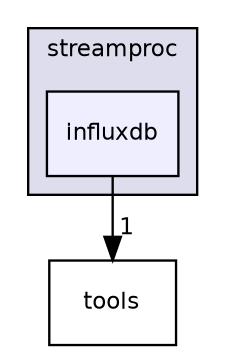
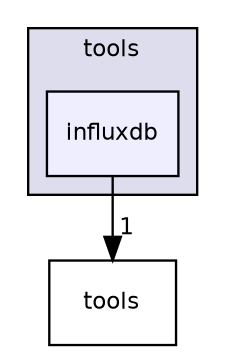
(113, 50) -> (113, 50)
